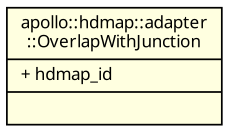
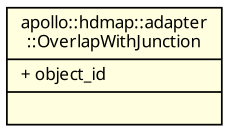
(67, 75) -> (64, 75)
